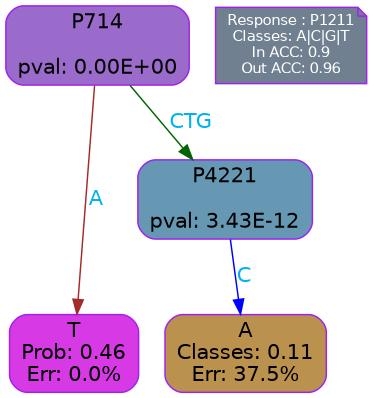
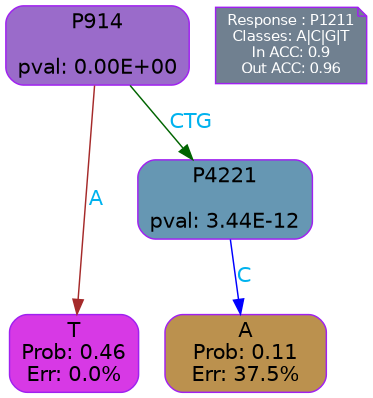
(98, 45) -> (98, 45)
(225, 199) -> (225, 199)
(246, 353) -> (246, 353)
